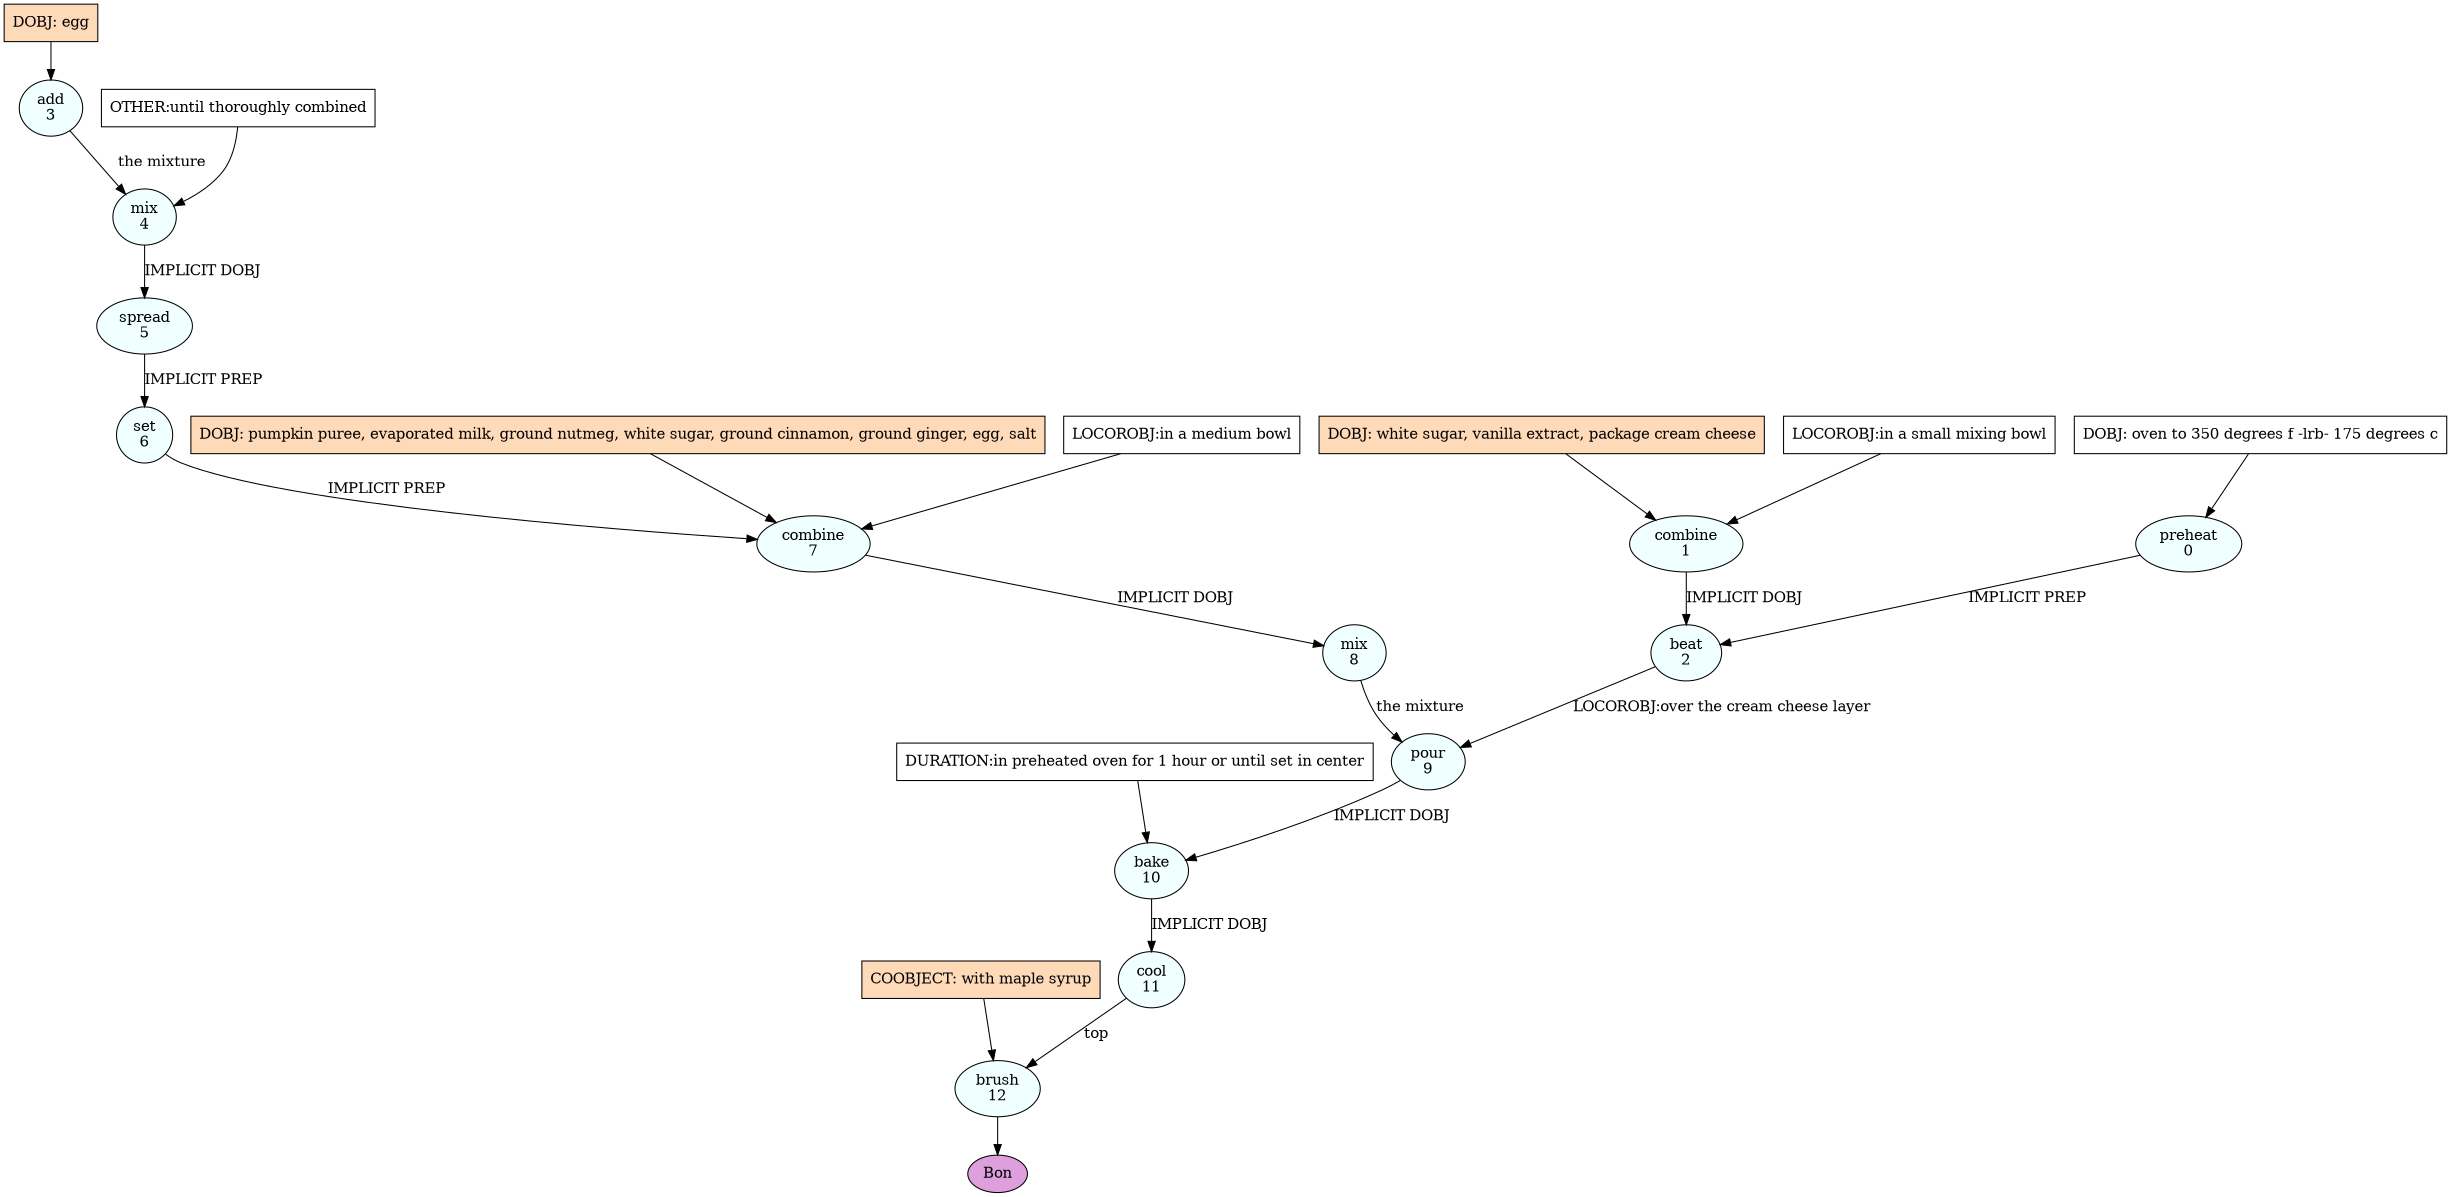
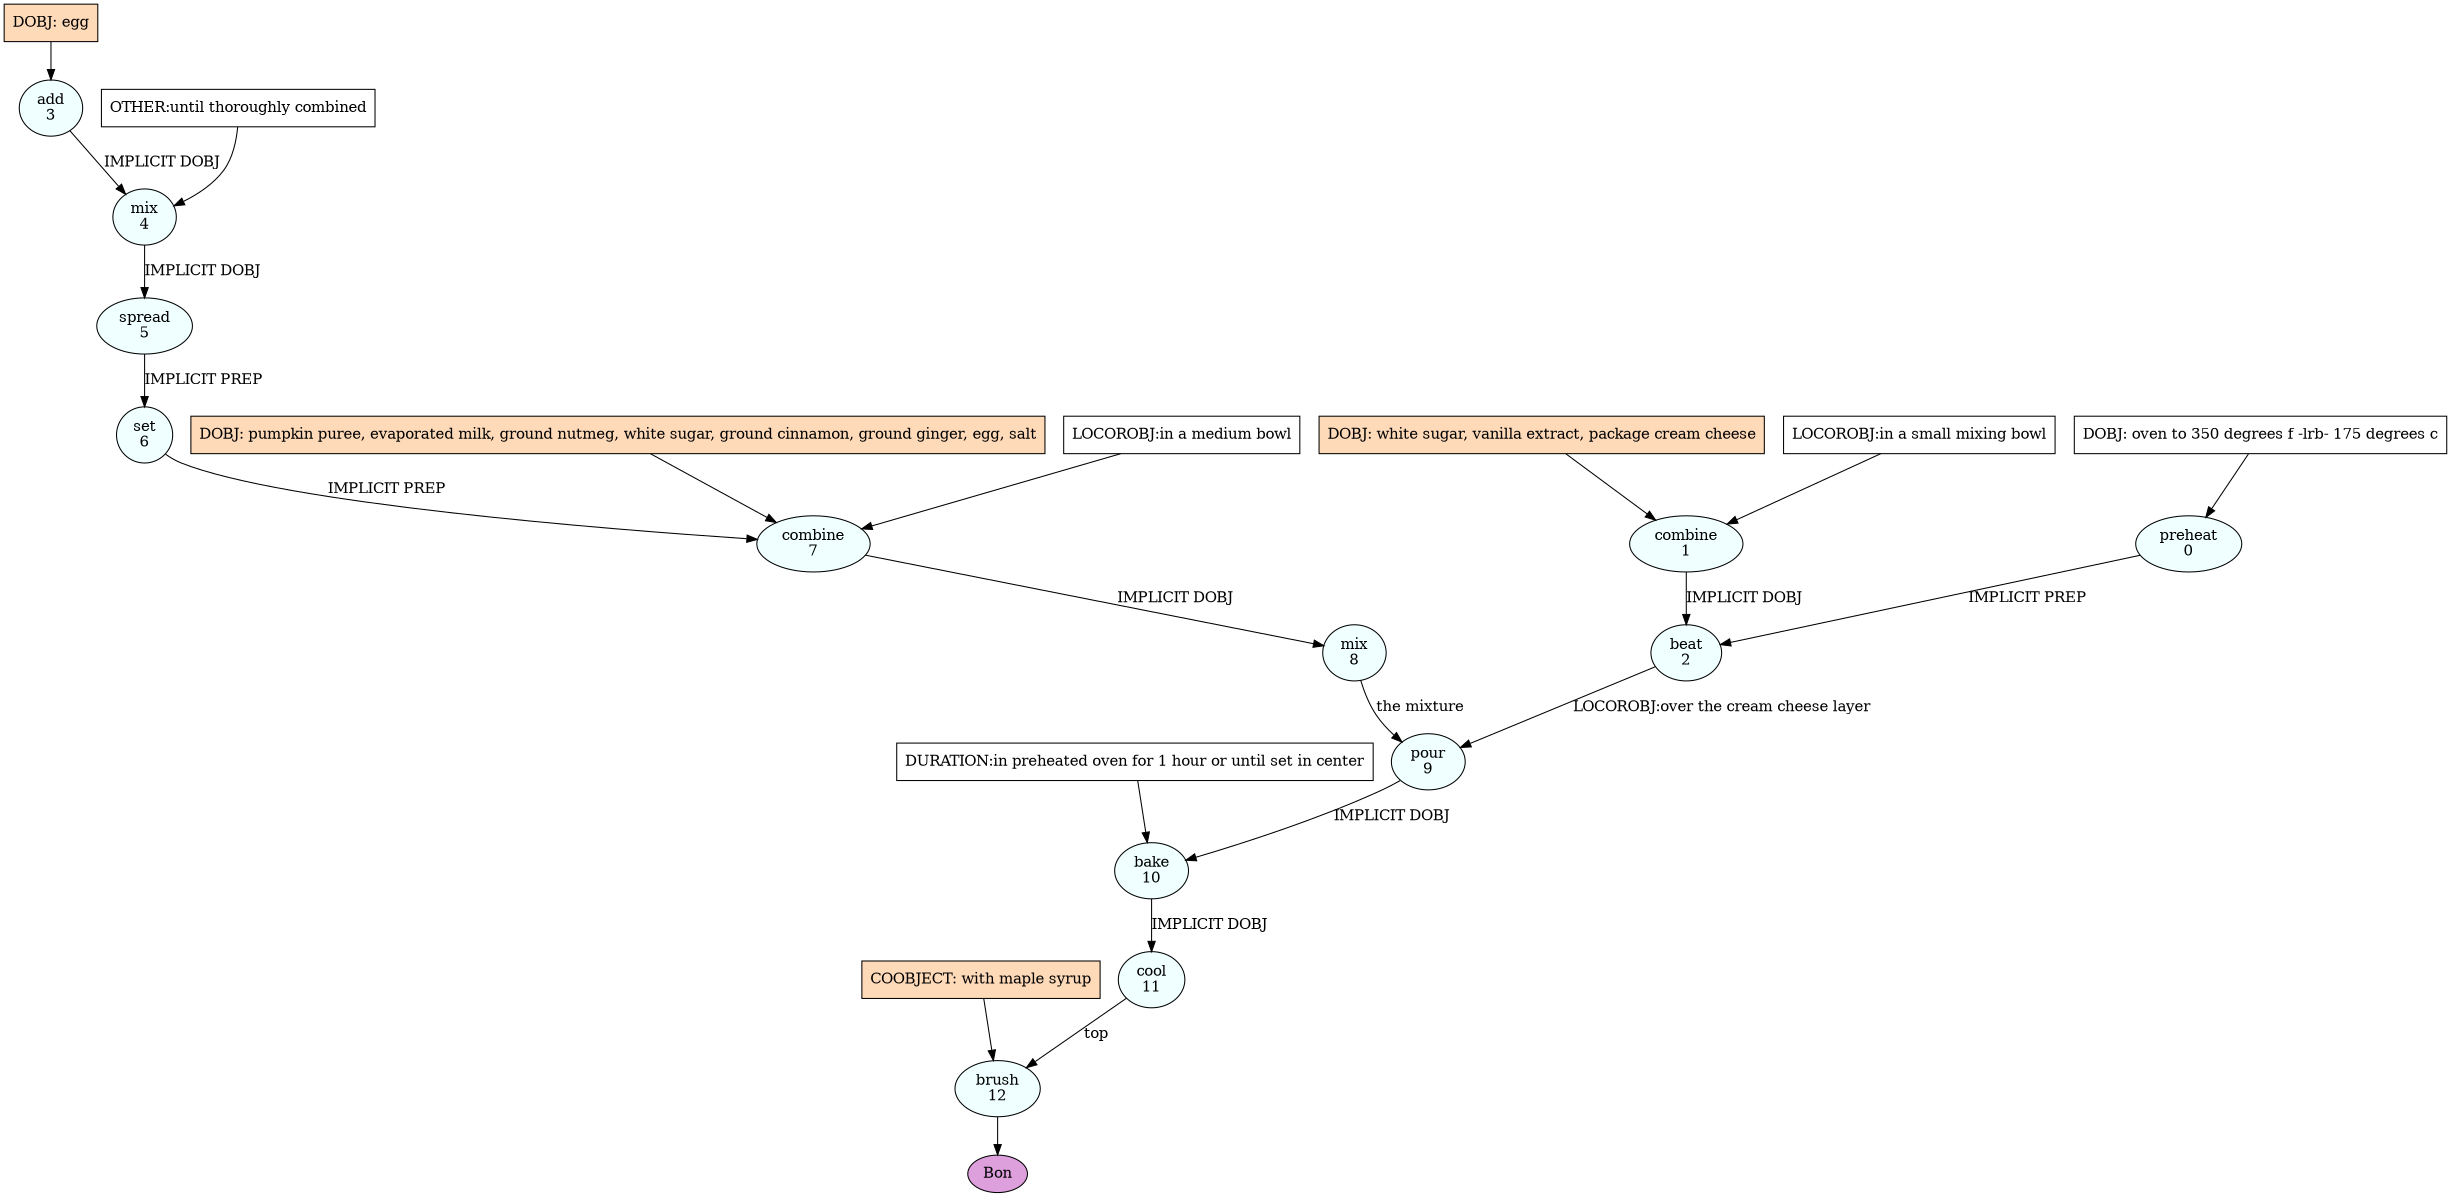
(162, 163) -> (162, 163)
